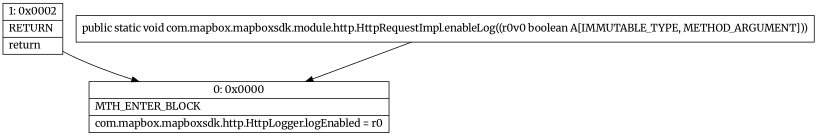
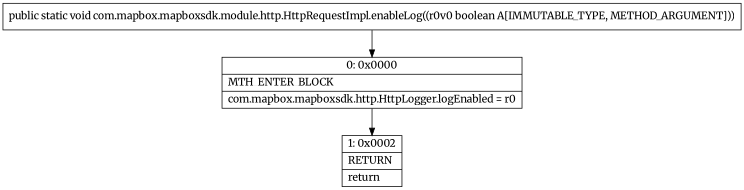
(97, 67) -> (372, 118)
